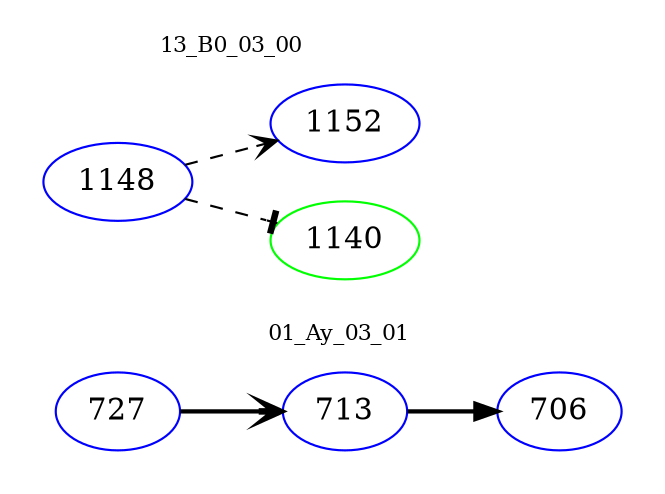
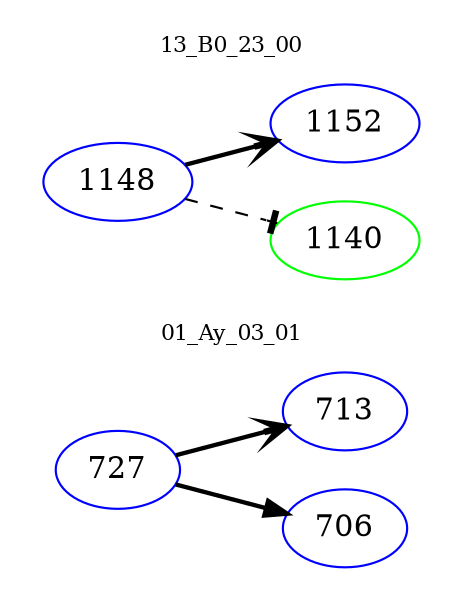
(231, 47) -> (231, 47)
(221, 155) -> (221, 155)
(441, 411) -> (221, 496)
